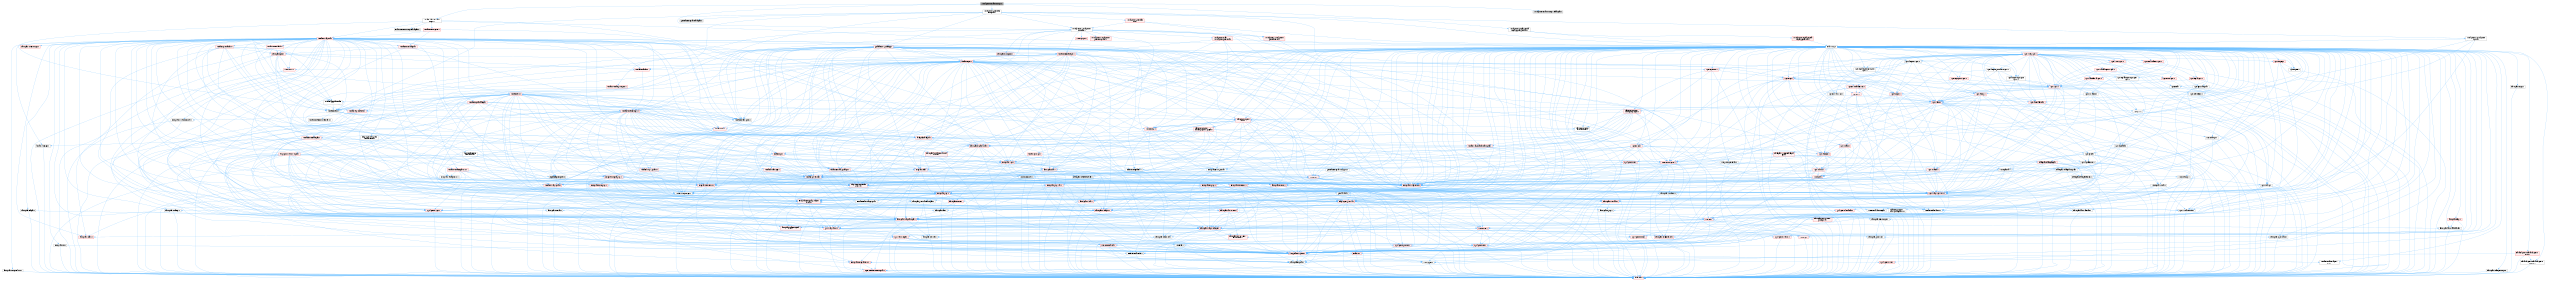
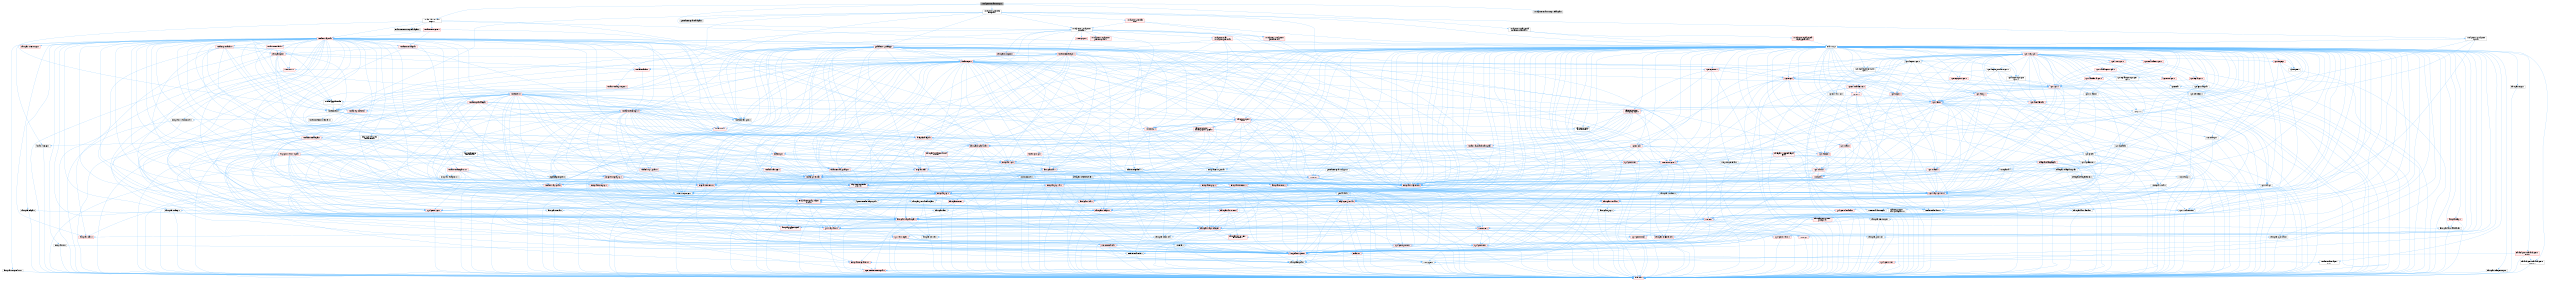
(1519, 30) -> (1519, 30)
(867, 202) -> (867, 202)
